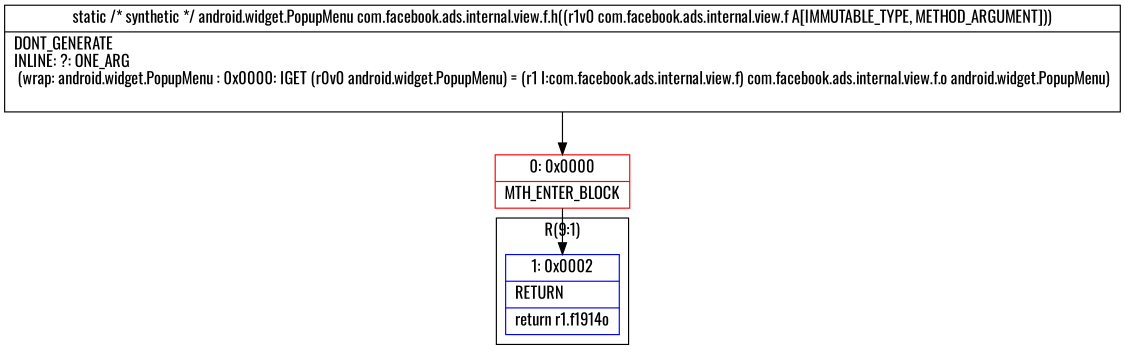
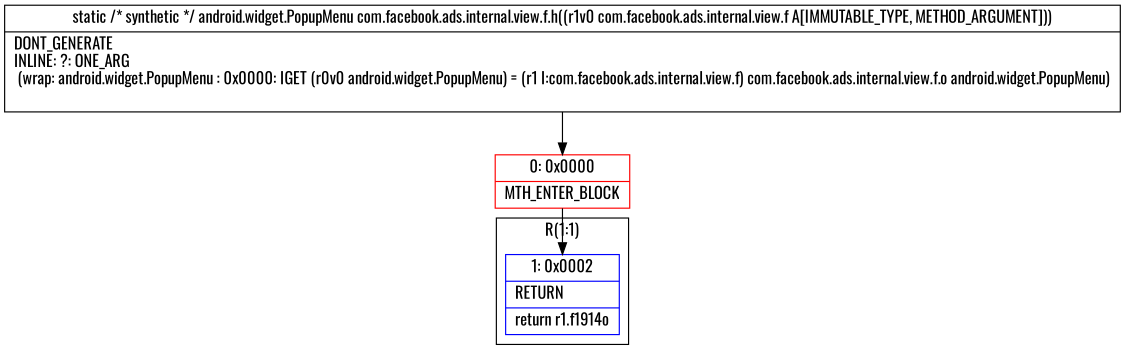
(562, 231) -> (562, 231)
